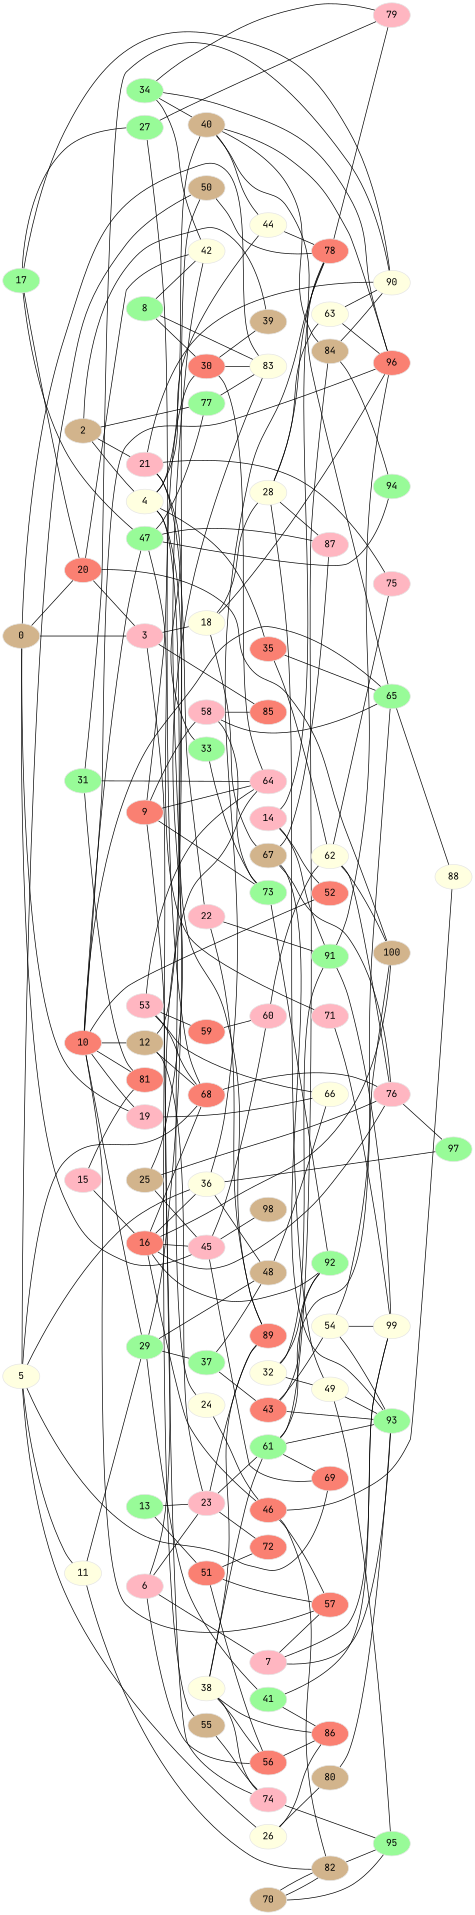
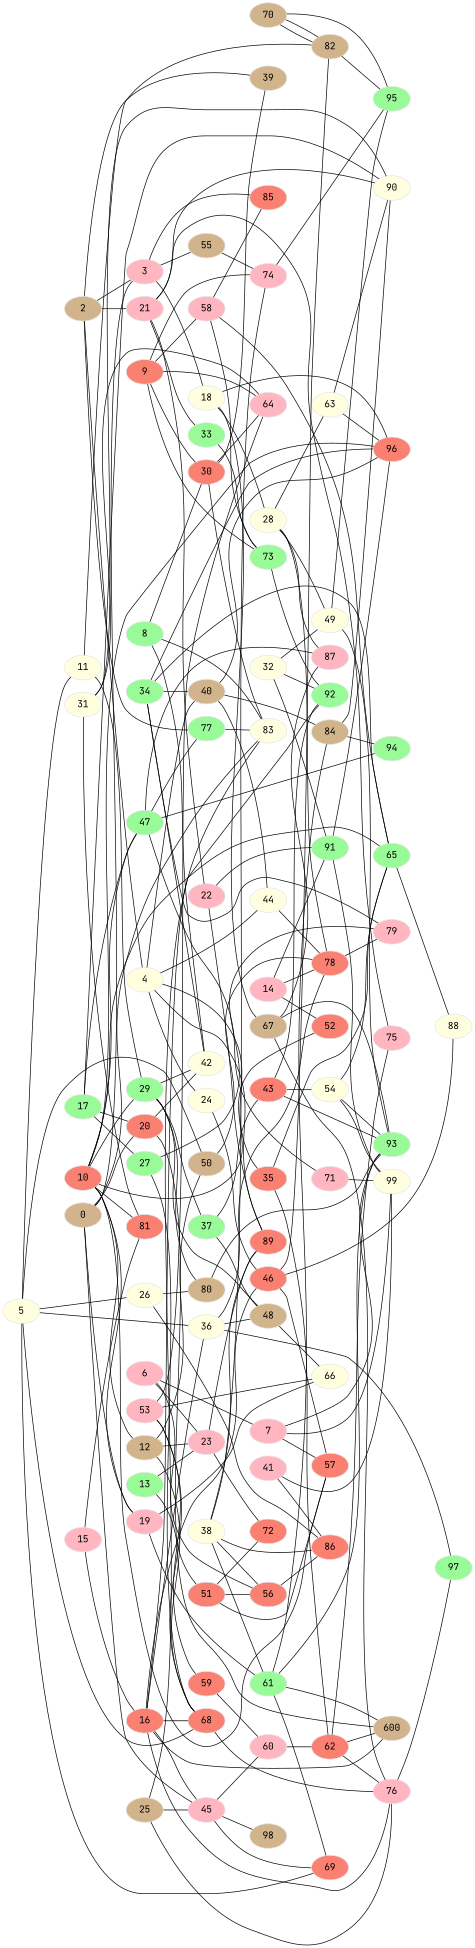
(314, 381) -> (325, 589)
(114, 603) -> (114, 290)
(83, 781) -> (83, 705)
(330, 856) -> (330, 1747)
(392, 953) -> (392, 1728)
(166, 1172) -> none
(236, 1476) -> (181, 1603)
(179, 1562) -> (177, 1189)
(268, 1699) -> (268, 1468)
